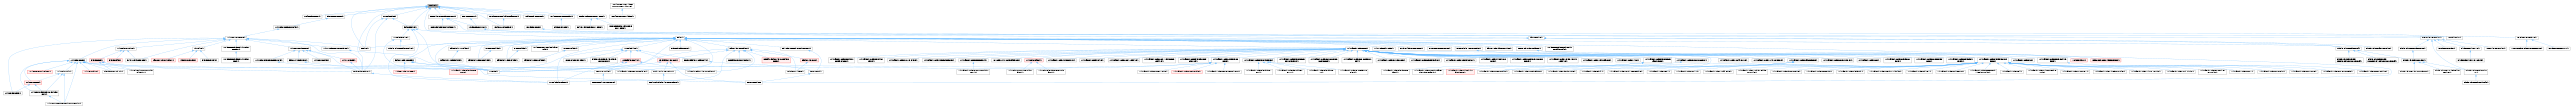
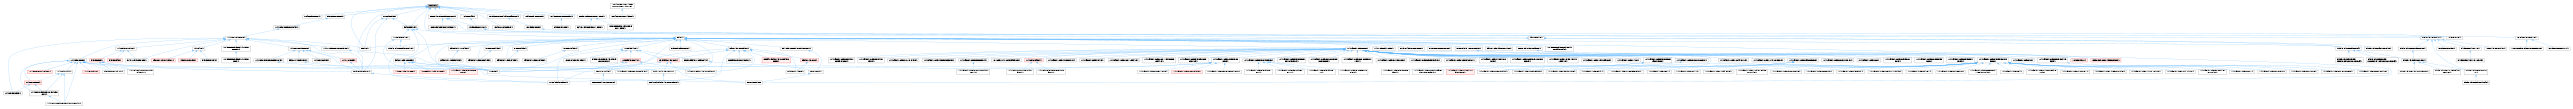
(469, 17) -> (469, 17)
(503, 23) -> (520, 22)
(2454, 38) -> (2454, 38)
(545, 49) -> none
(1357, 60) -> (1357, 60)
none -> (433, 72)
(1626, 72) -> (1626, 72)
